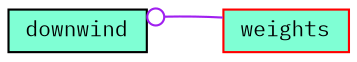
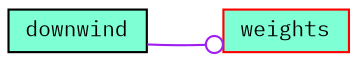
(194, 17) -> (176, 45)
